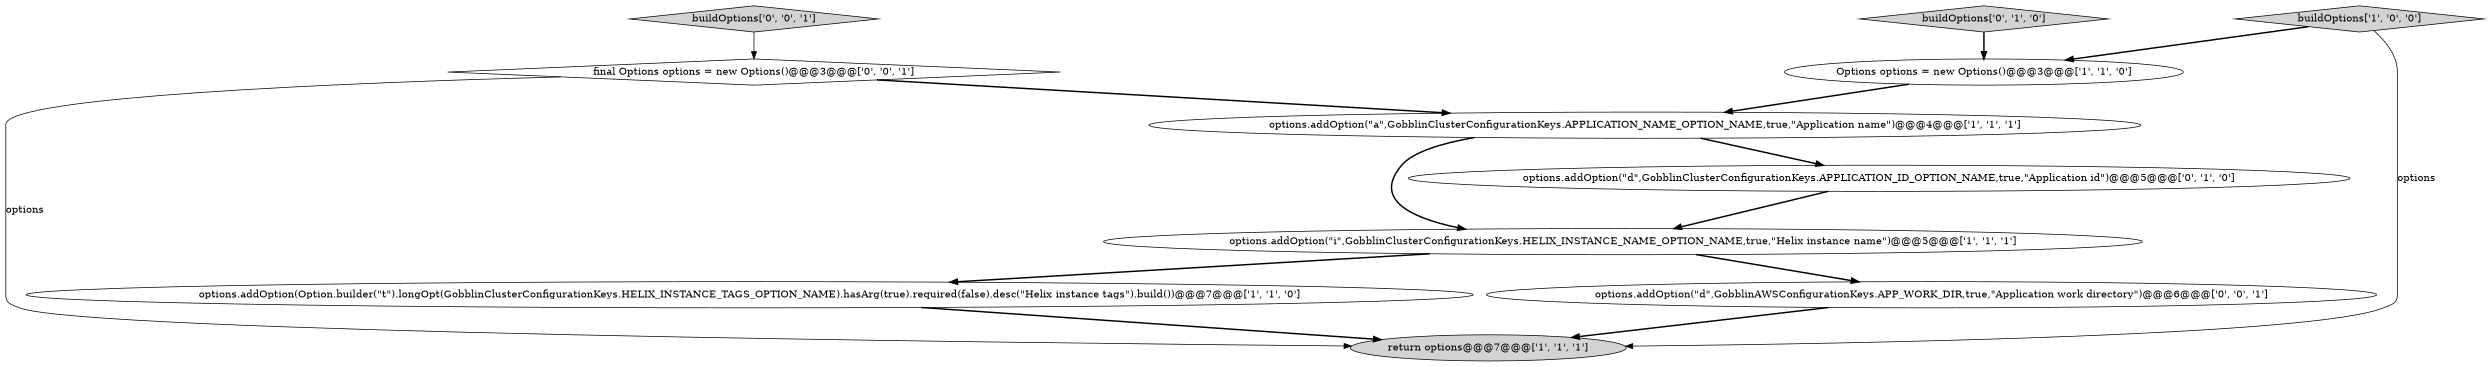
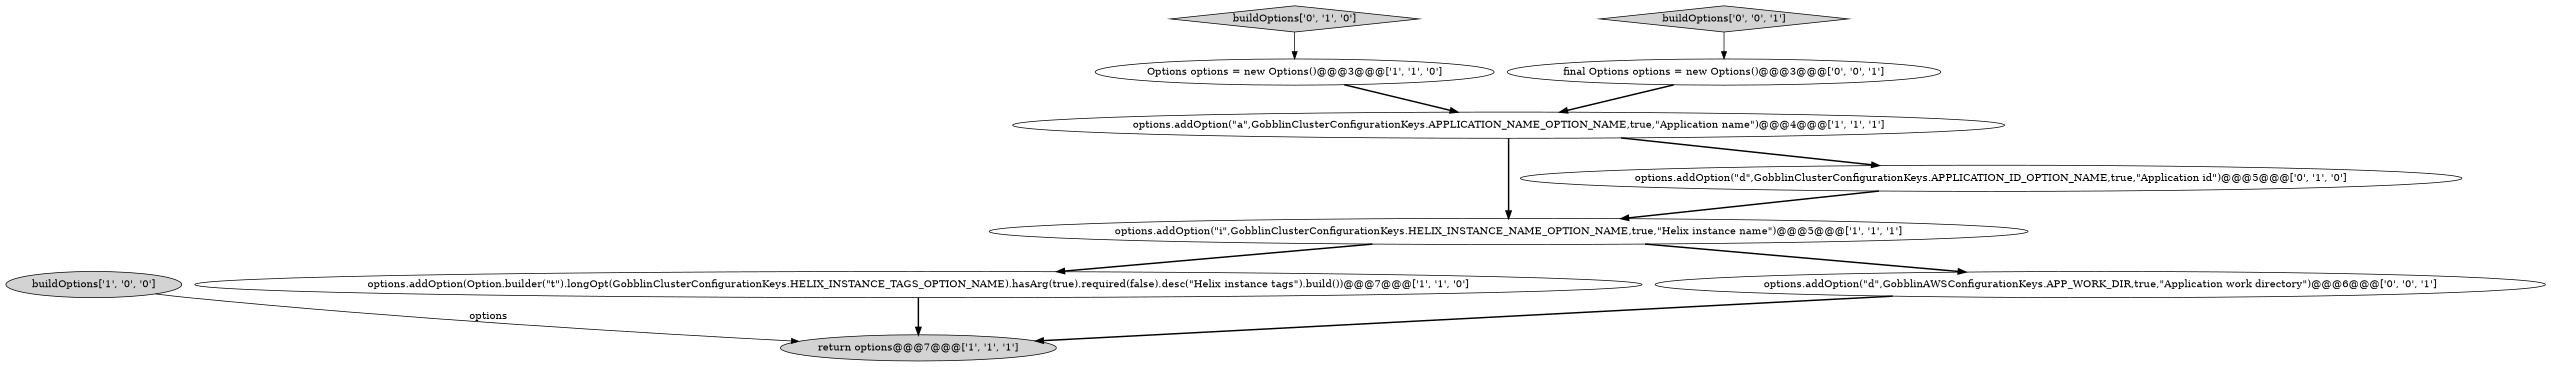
(2359, 19) -> (94, 285)
(1984, 42) -> (1295, 42)
(2191, 43) -> none
(754, 72) -> (1724, 72)
(306, 327) -> none
